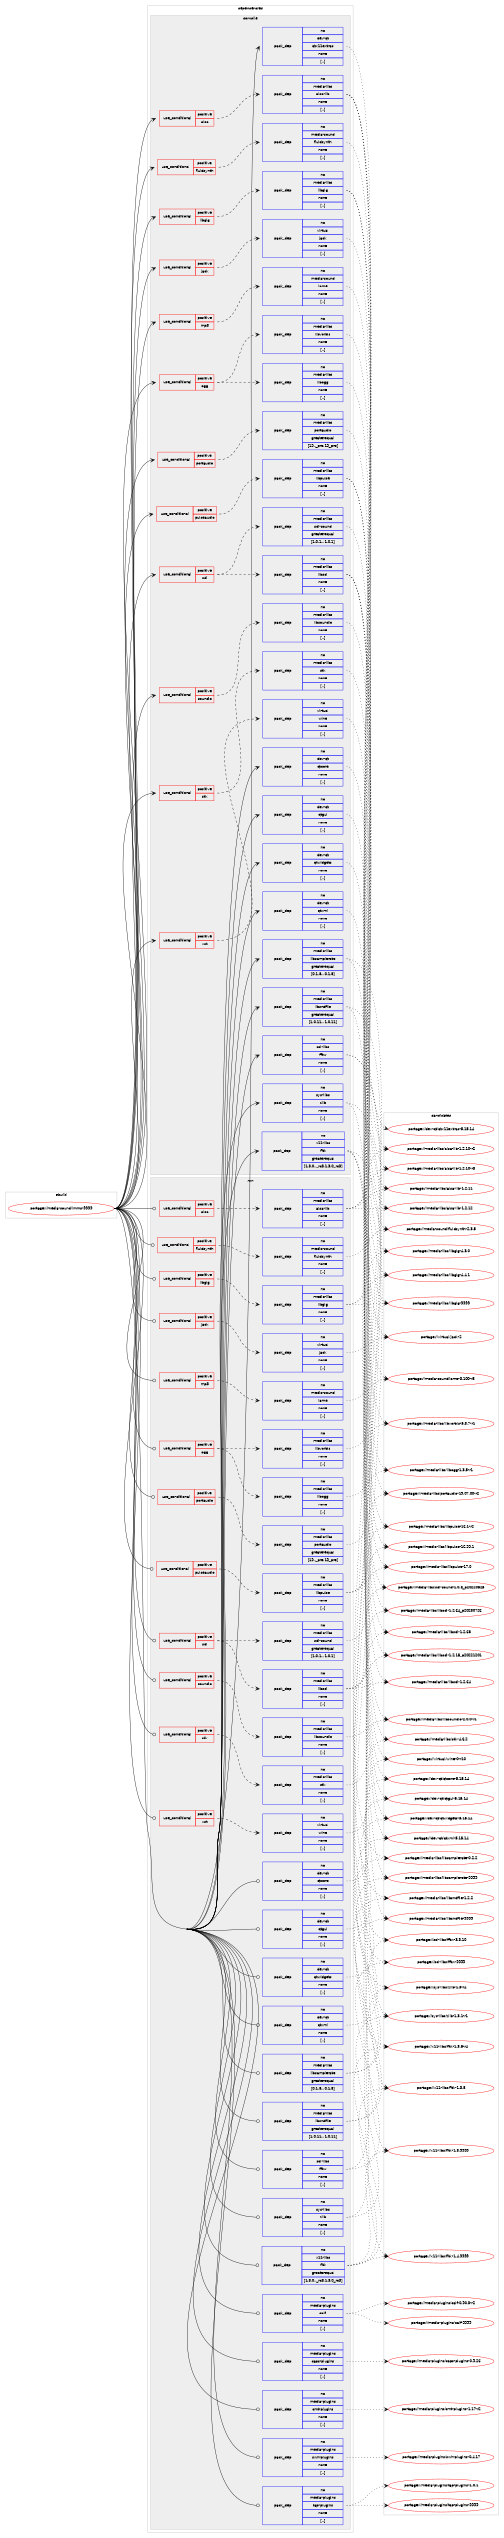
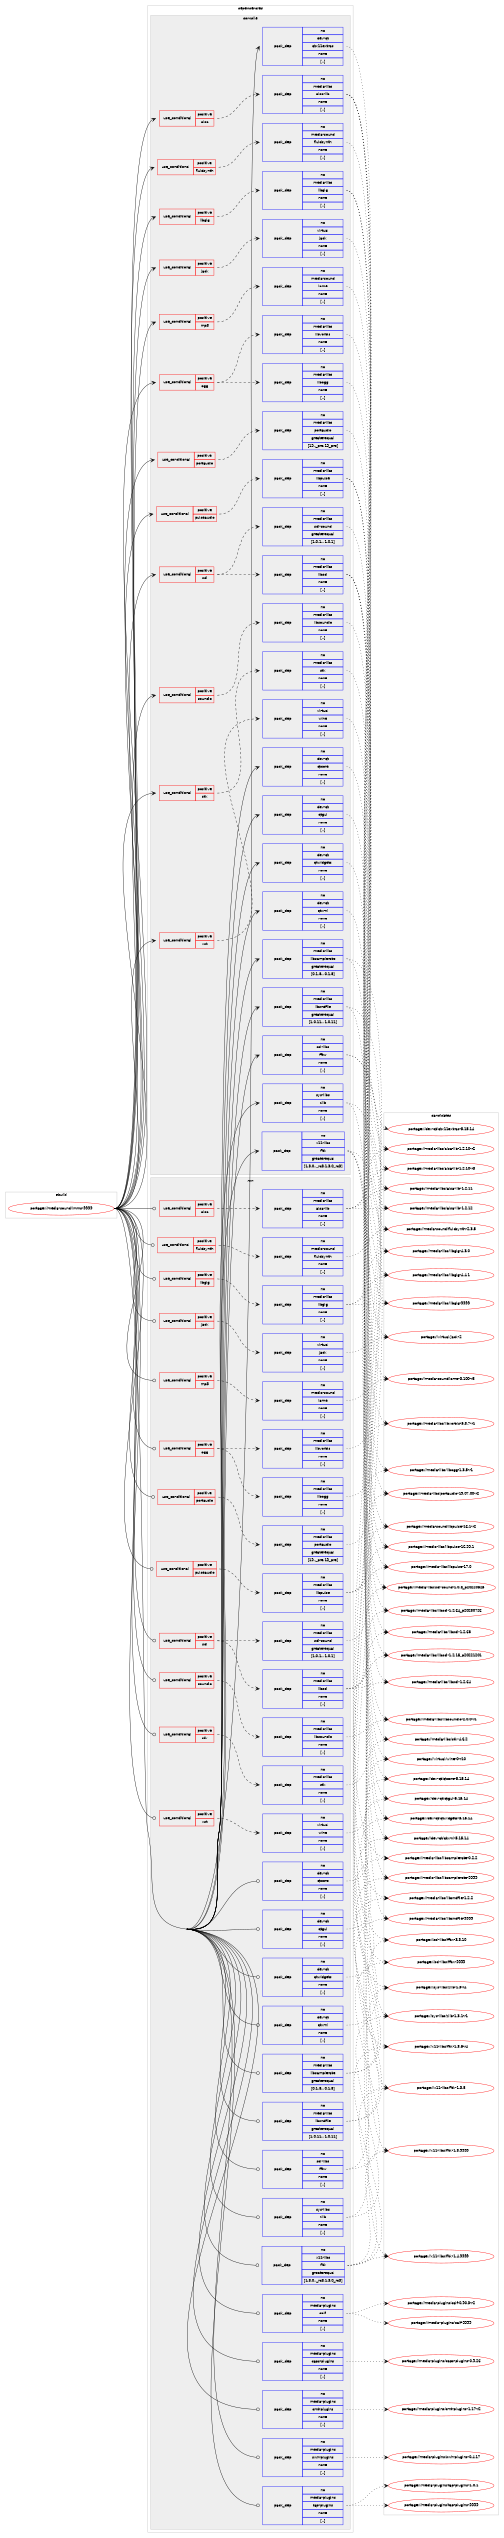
(441, 1527) -> (441, 1527)
